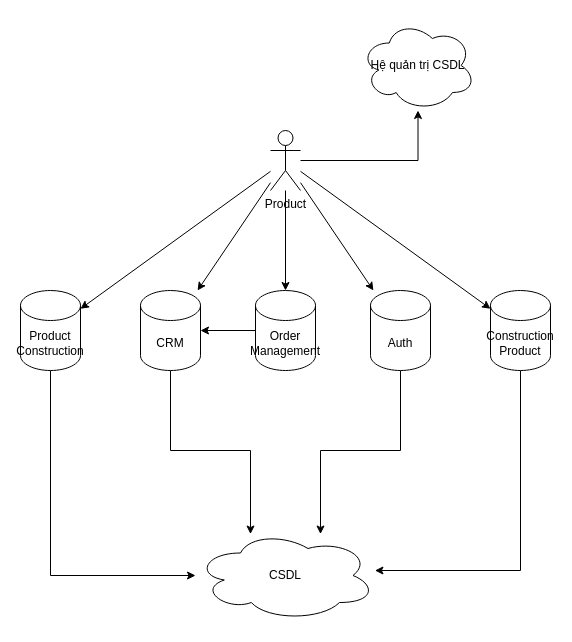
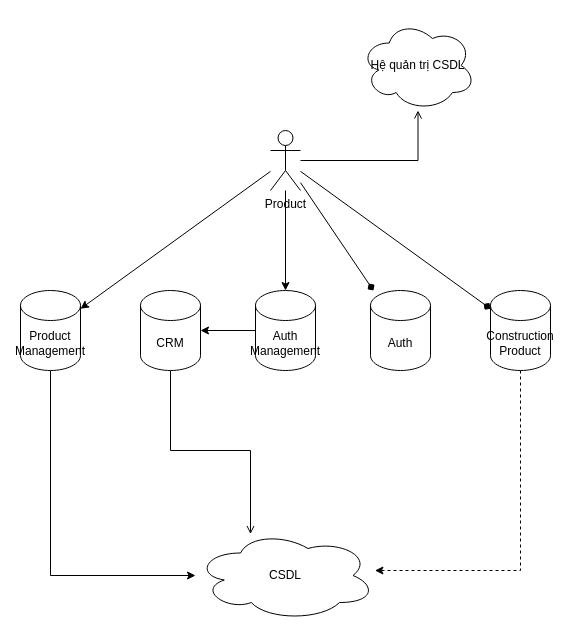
(418, 119) -> (418, 117)
(236, 234) -> none
(369, 284) -> (369, 283)
(484, 304) -> (483, 304)
(51, 344) -> (51, 344)
(286, 344) -> (286, 344)
(363, 451) -> none
(251, 526) -> (251, 527)
(521, 540) -> (521, 540)
